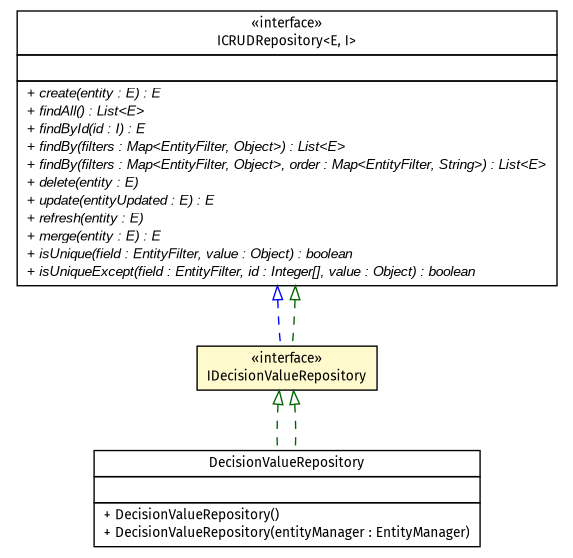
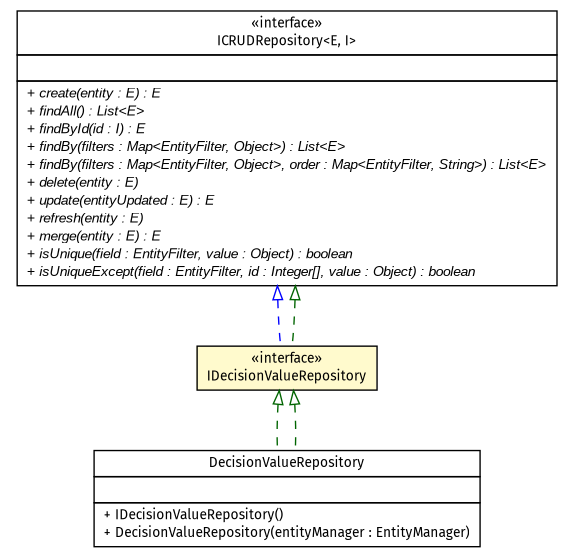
(192, 515) -> (194, 515)
